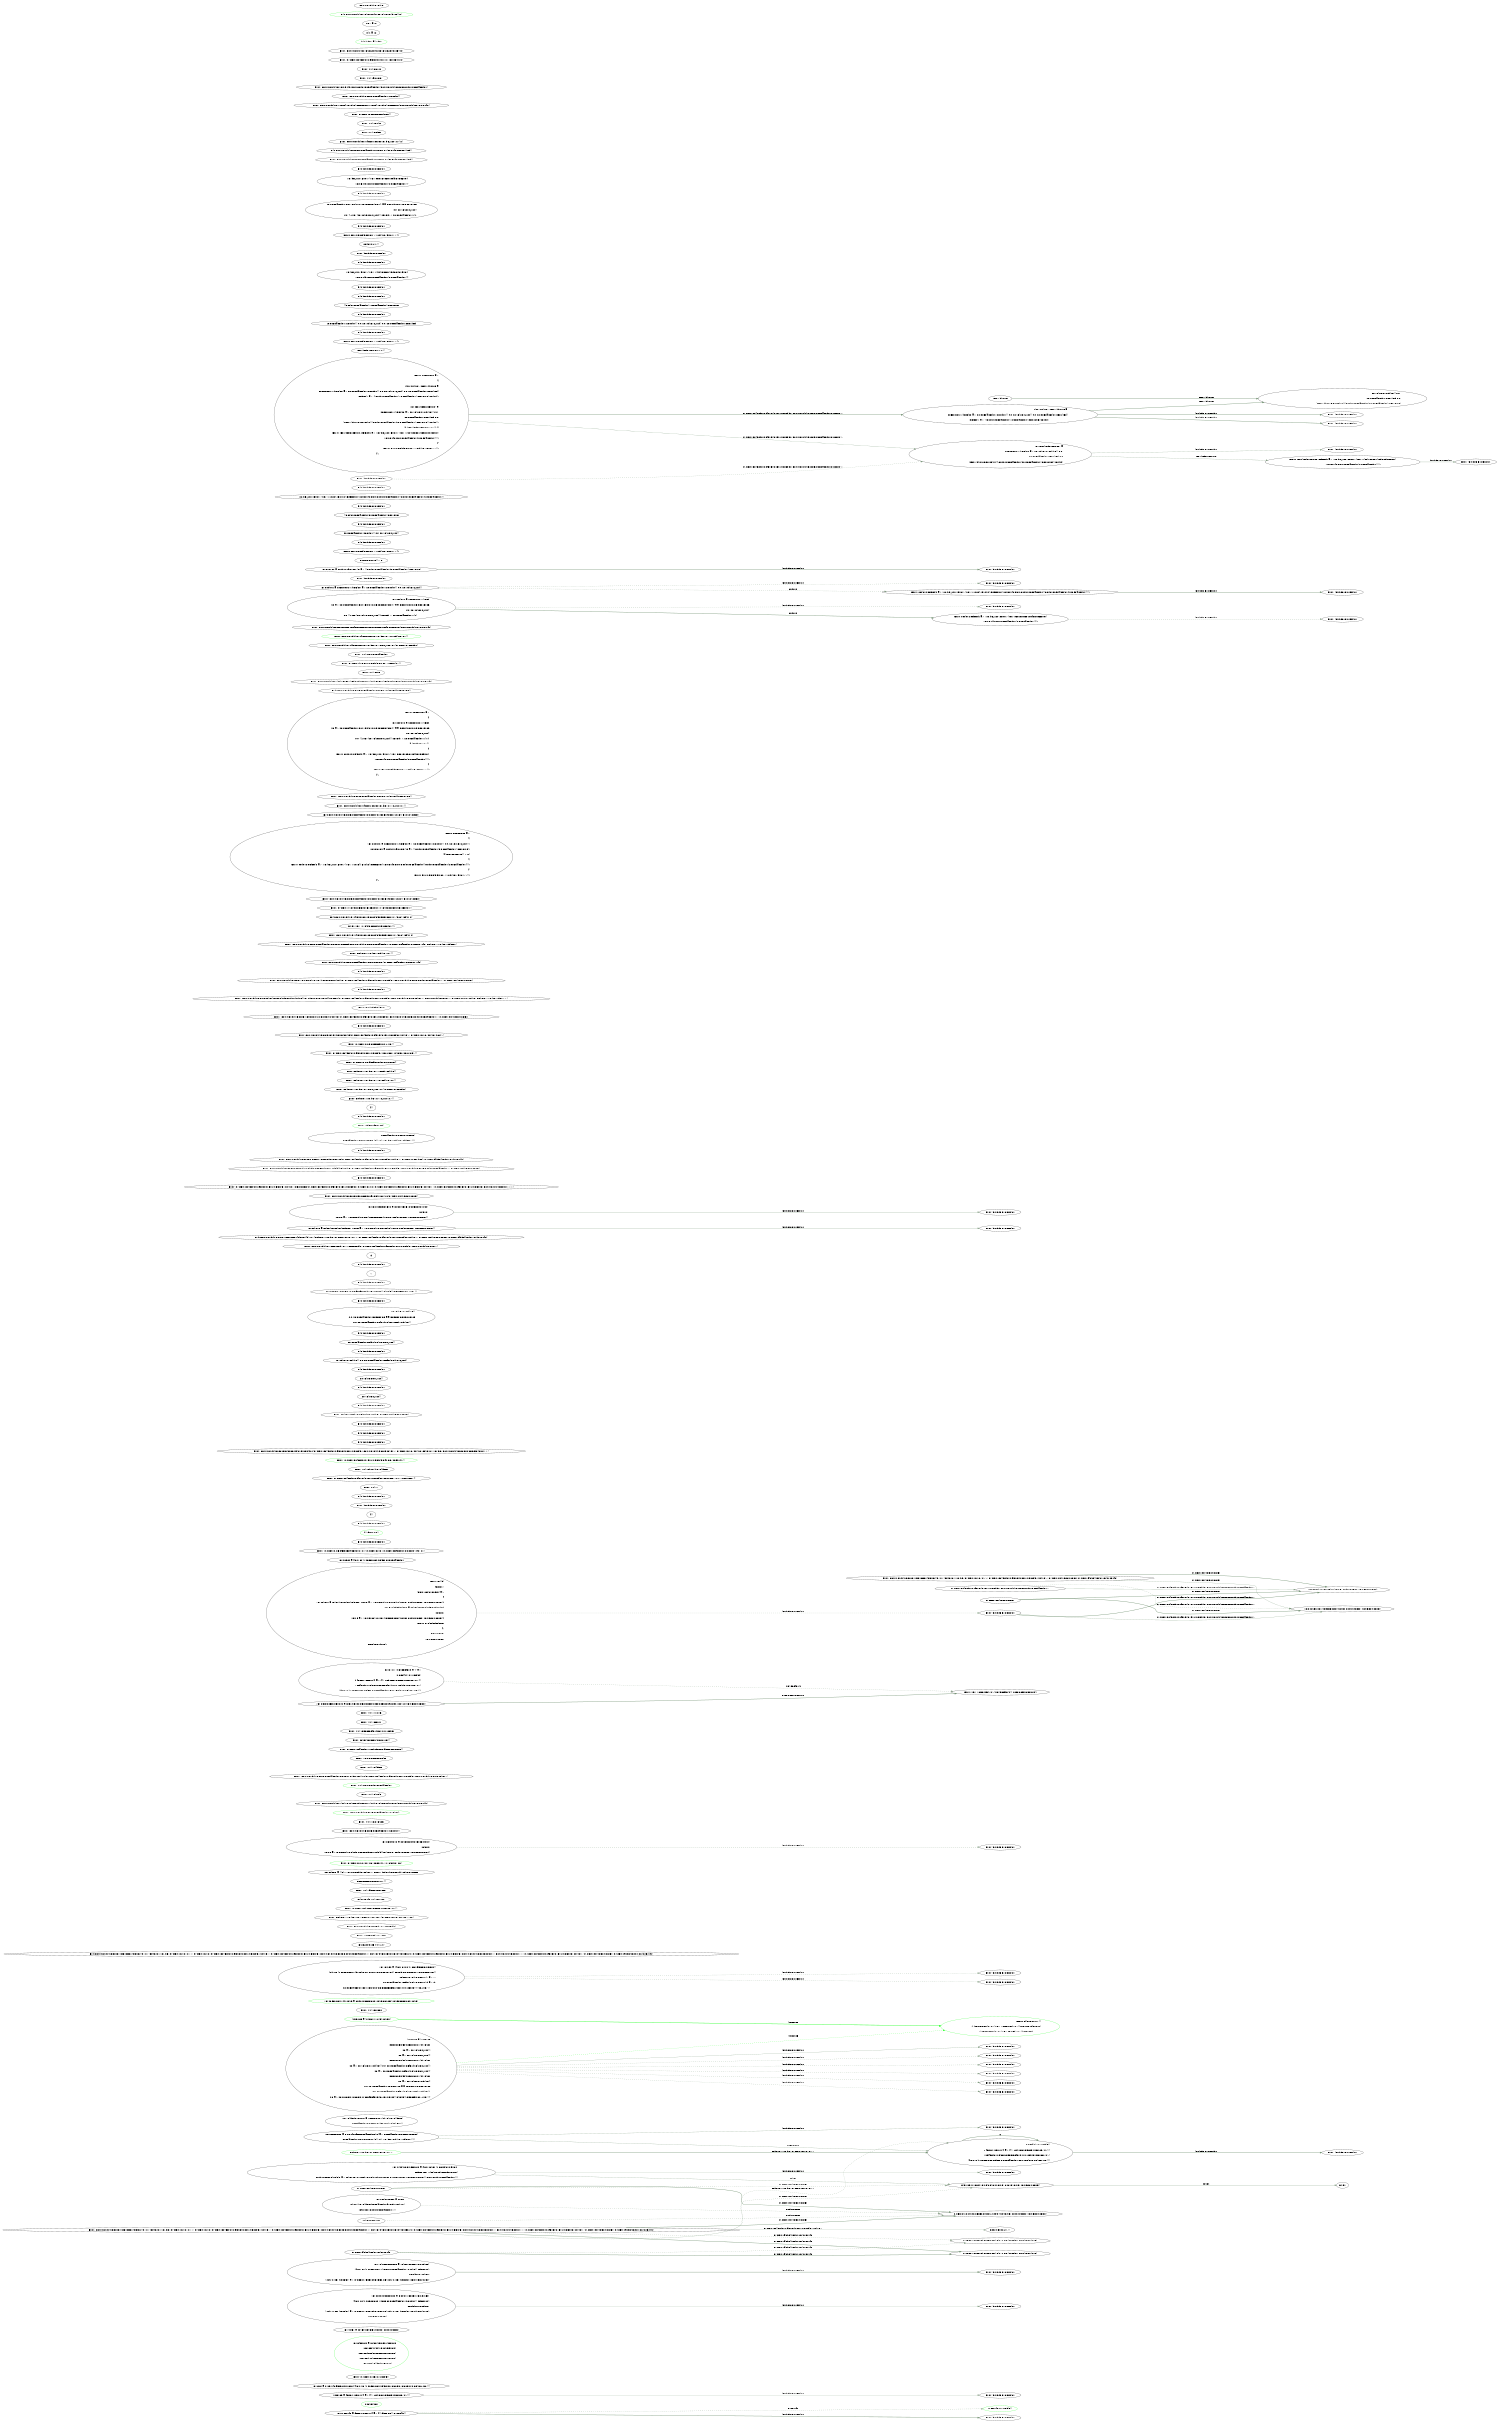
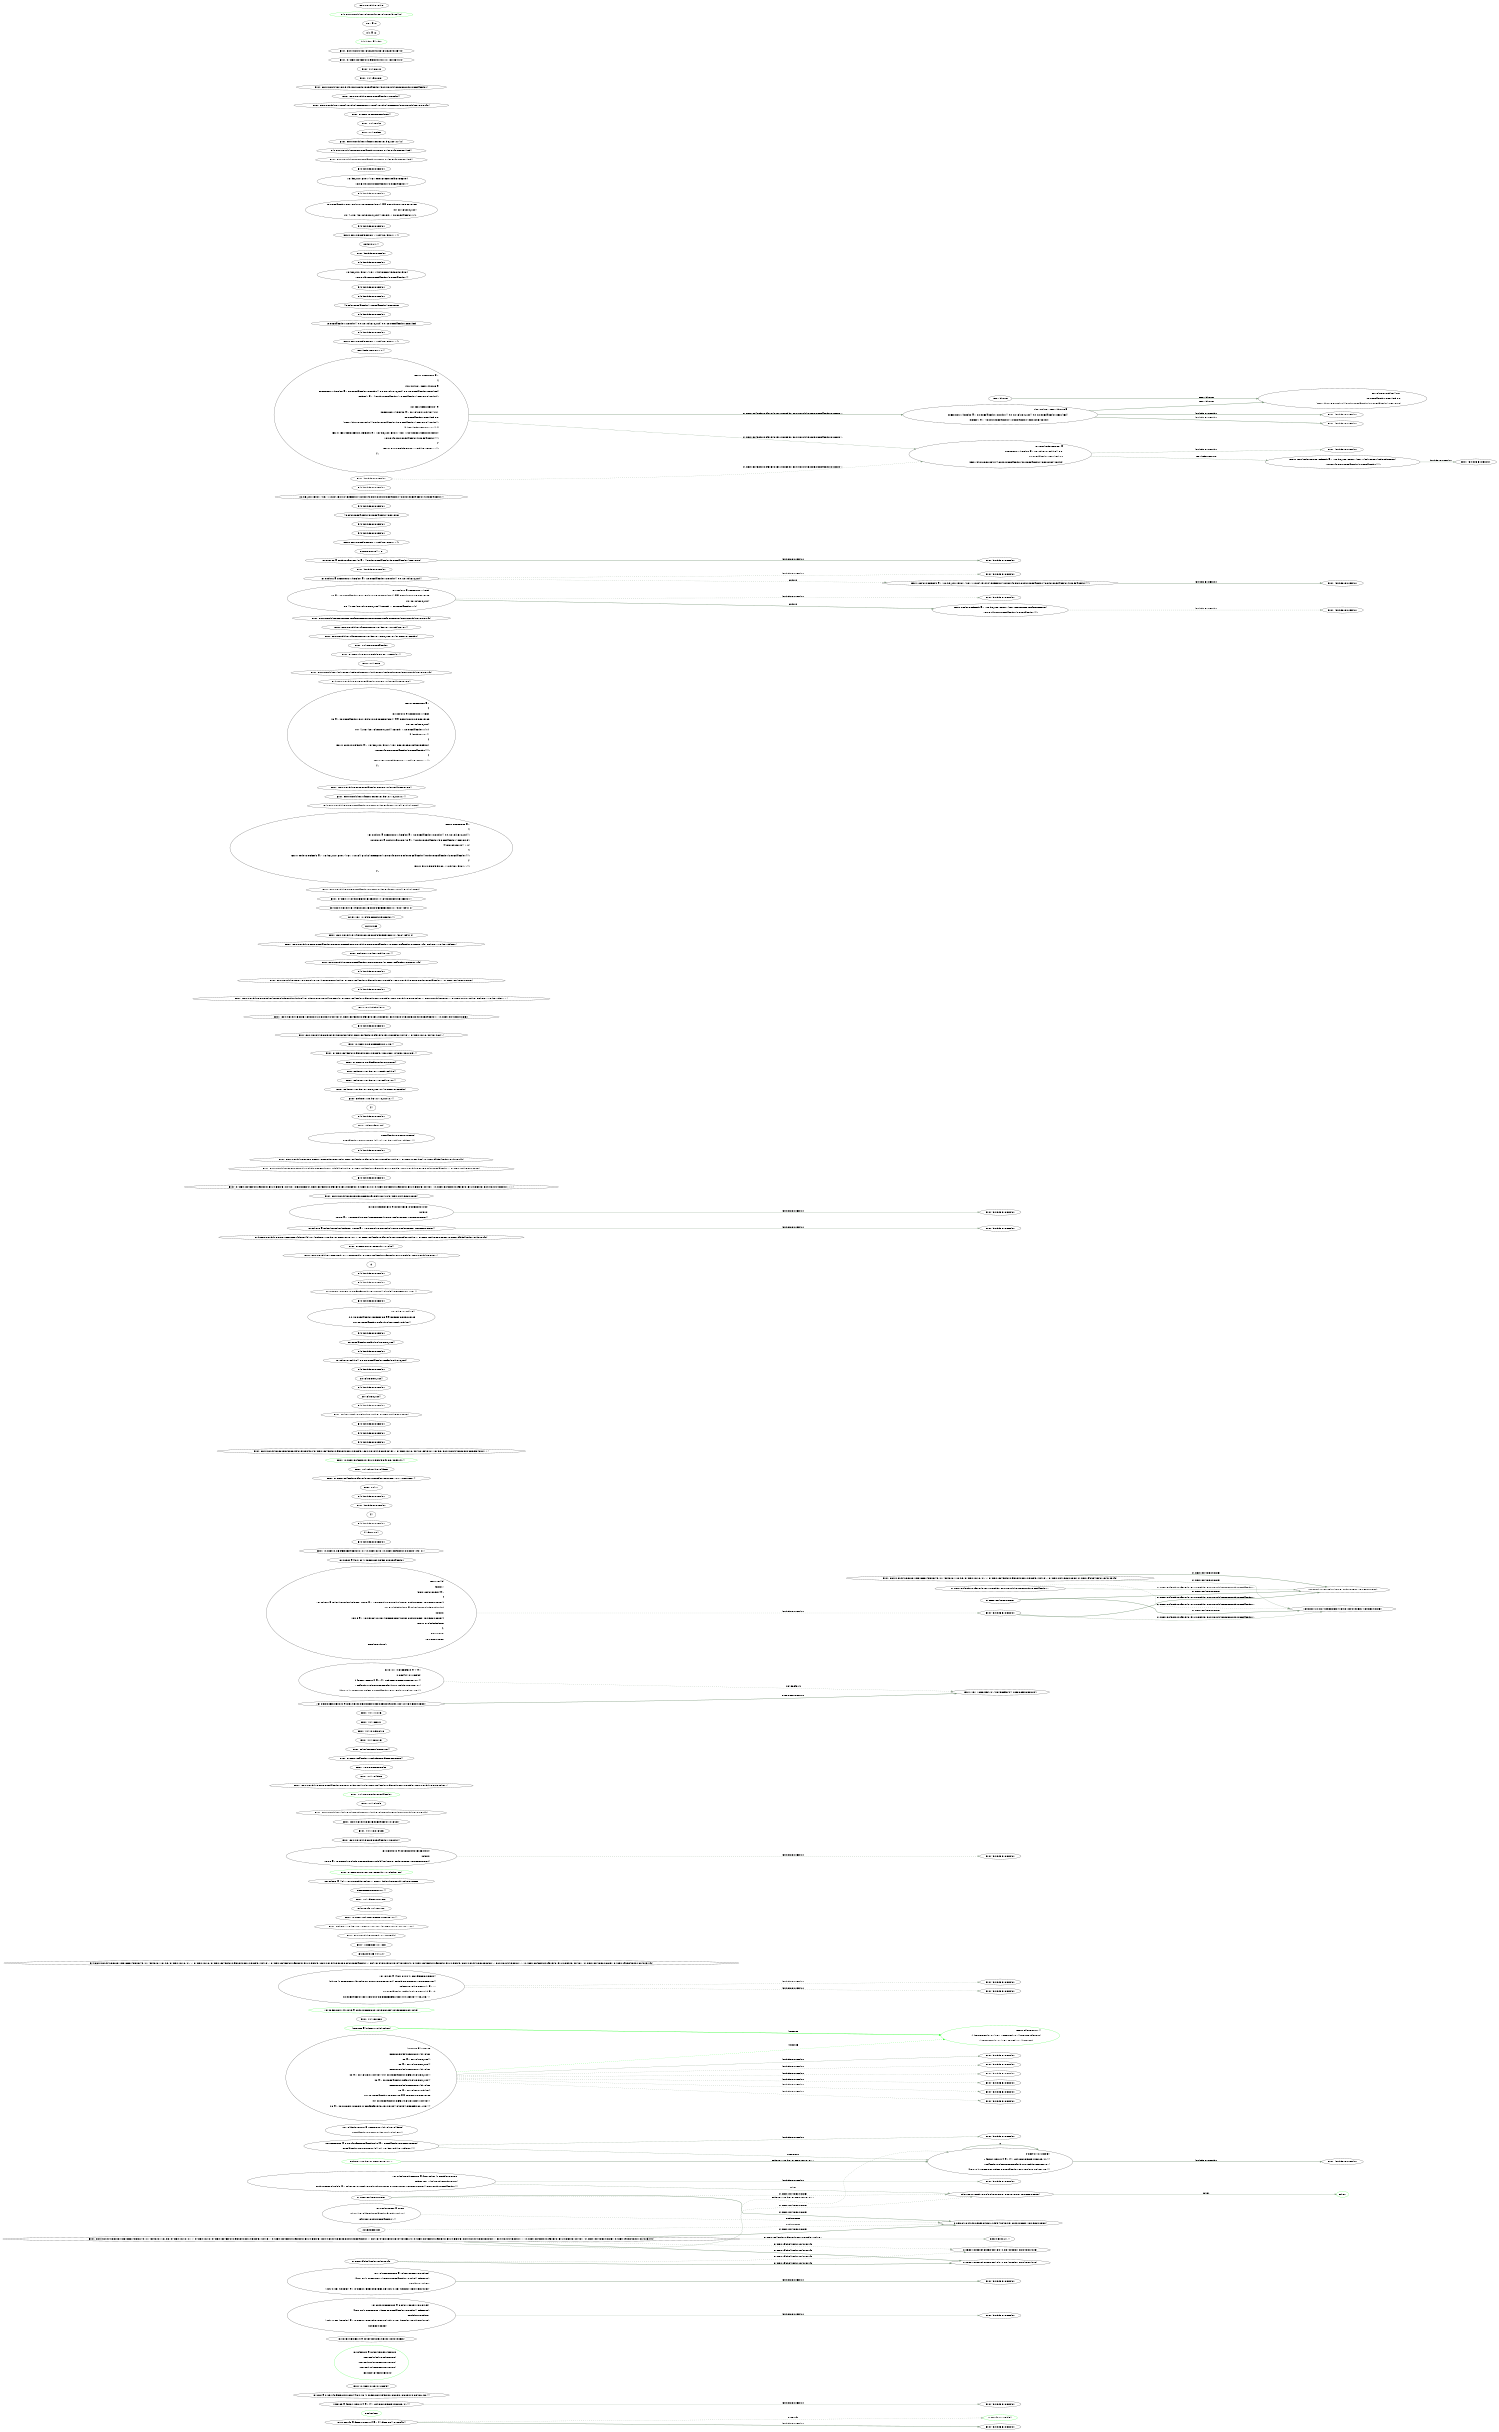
(371, 533) -> none
(371, 636) -> (371, 627)
none -> (371, 926)
(371, 1126) -> (371, 1126)
none -> (371, 1246)
(371, 1274) -> none
(371, 1533) -> (371, 1533)
(1343, 1609) -> (1343, 1609)
(371, 1731) -> (371, 1731)
none -> (371, 1740)
(371, 1813) -> (371, 1822)
(1343, 2185) -> (1343, 2194)
(371, 2330) -> (371, 2339)
